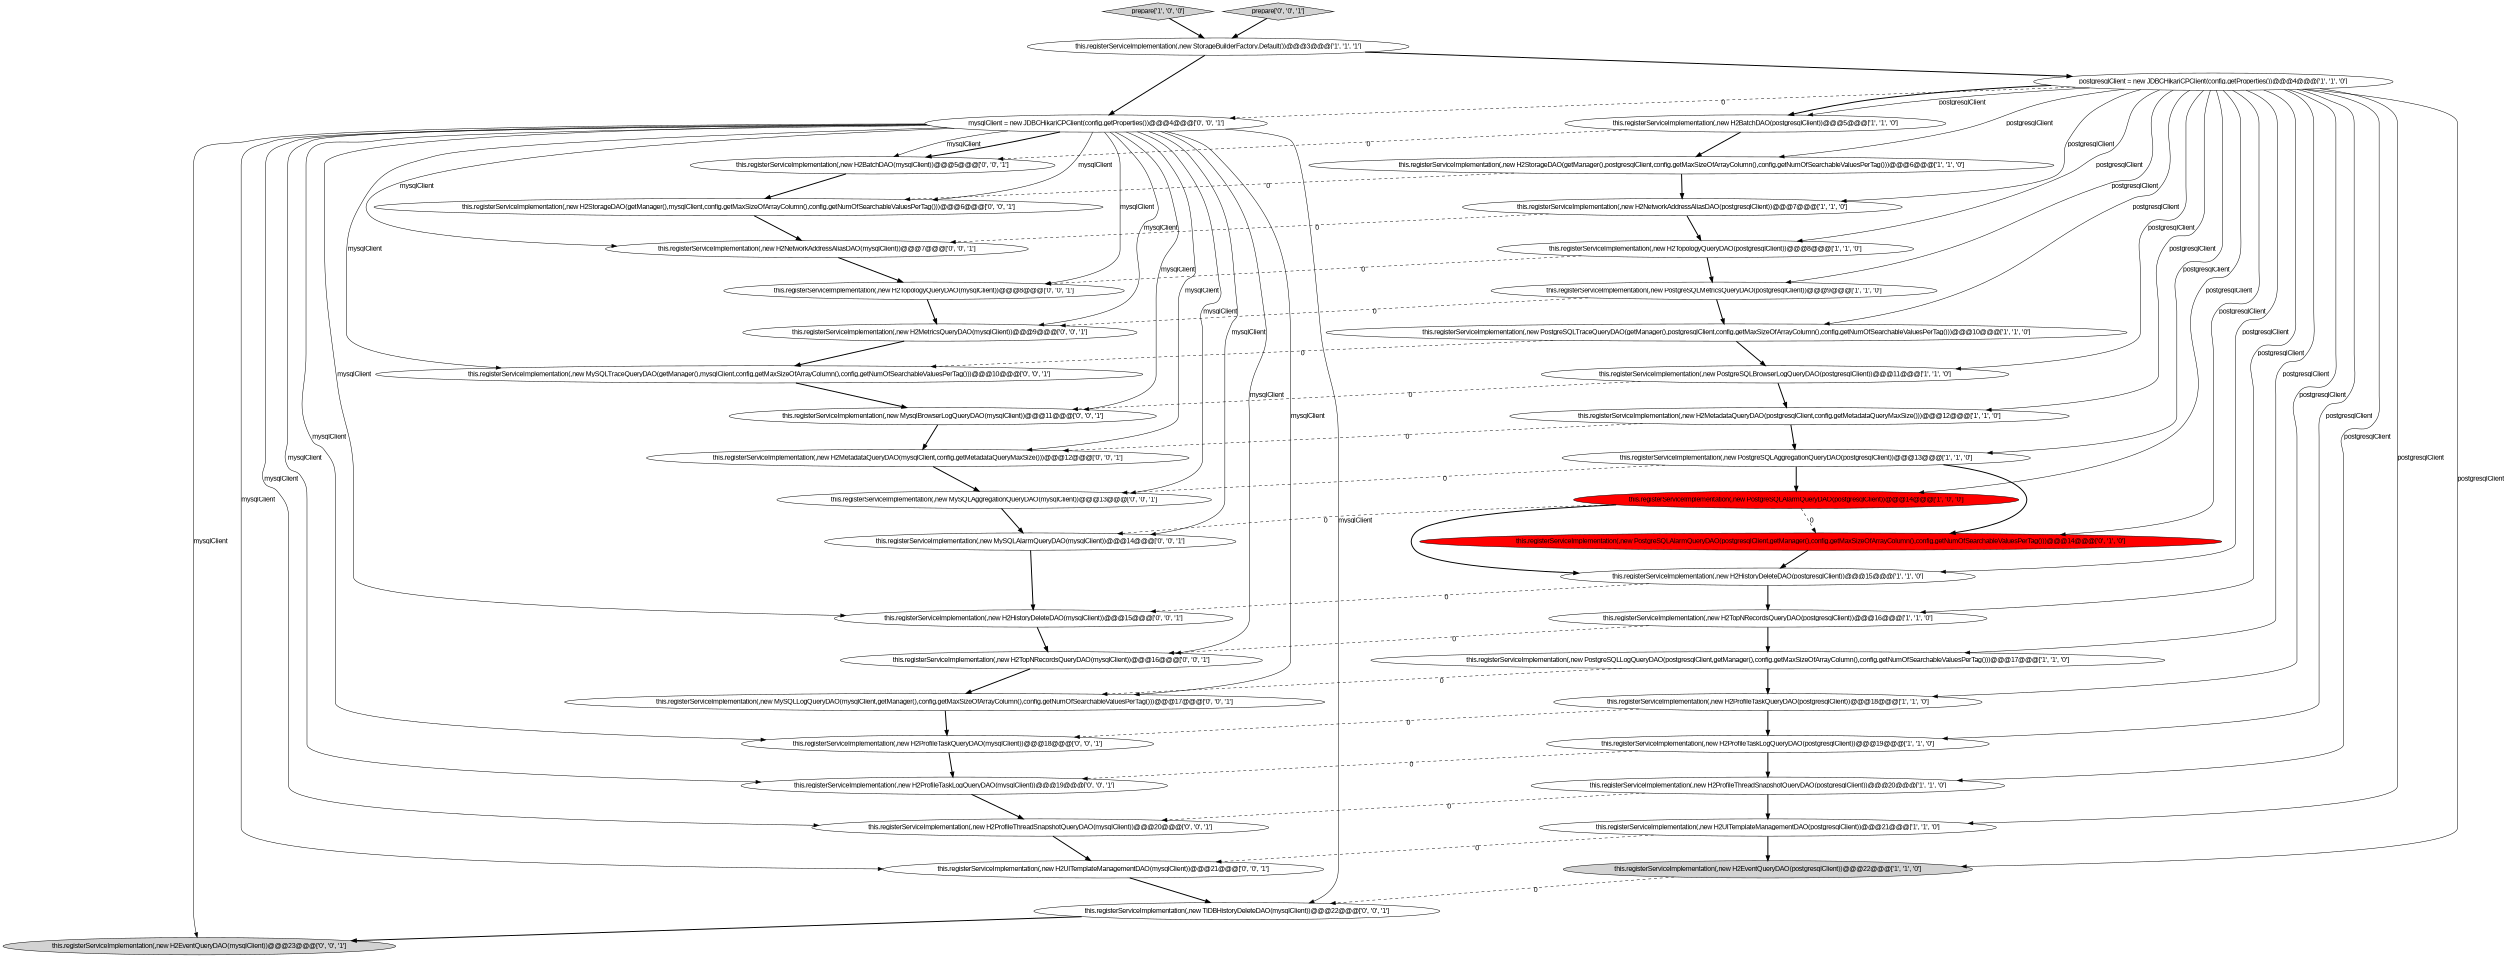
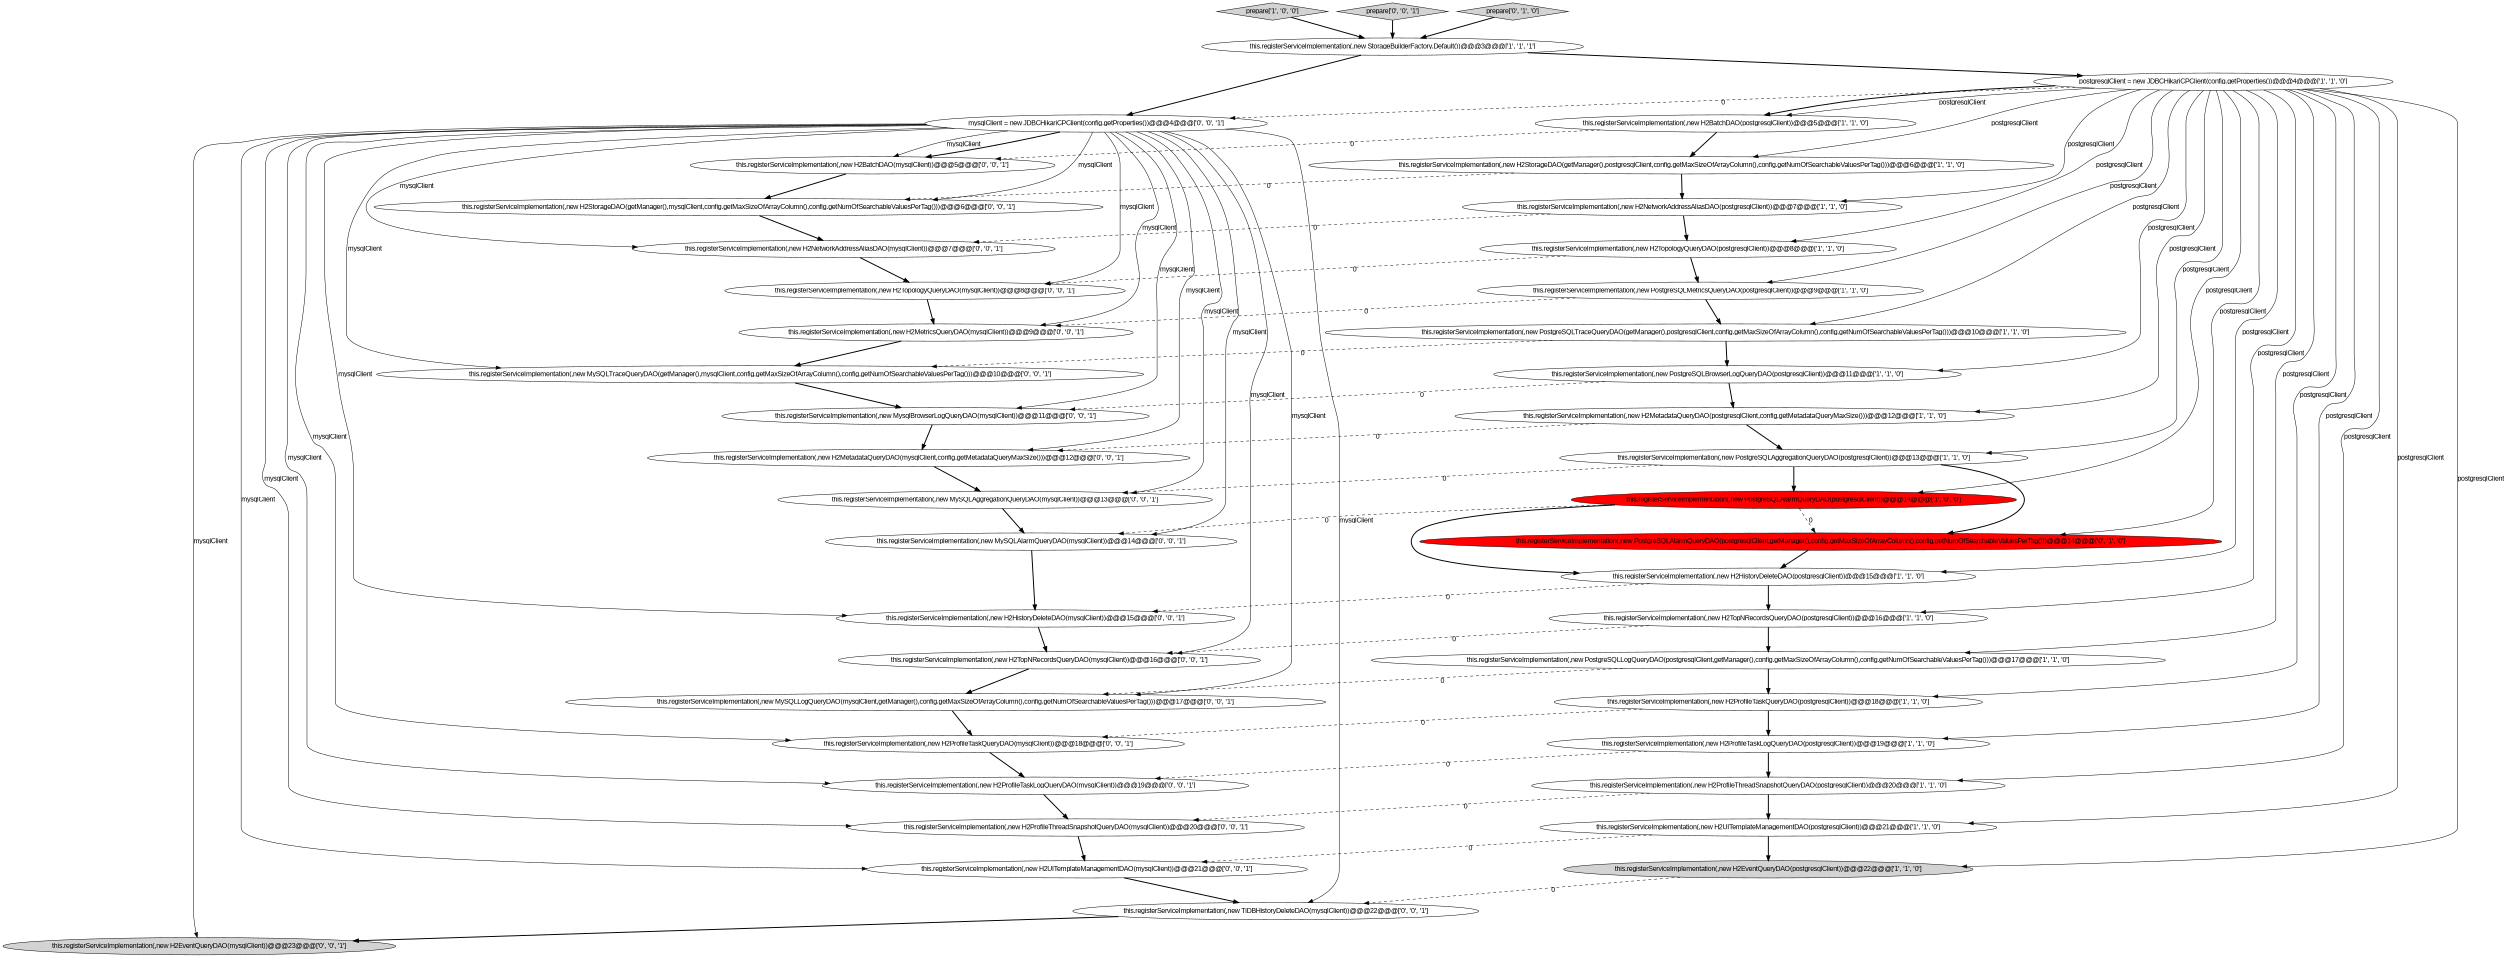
none -> (1513, 12)
